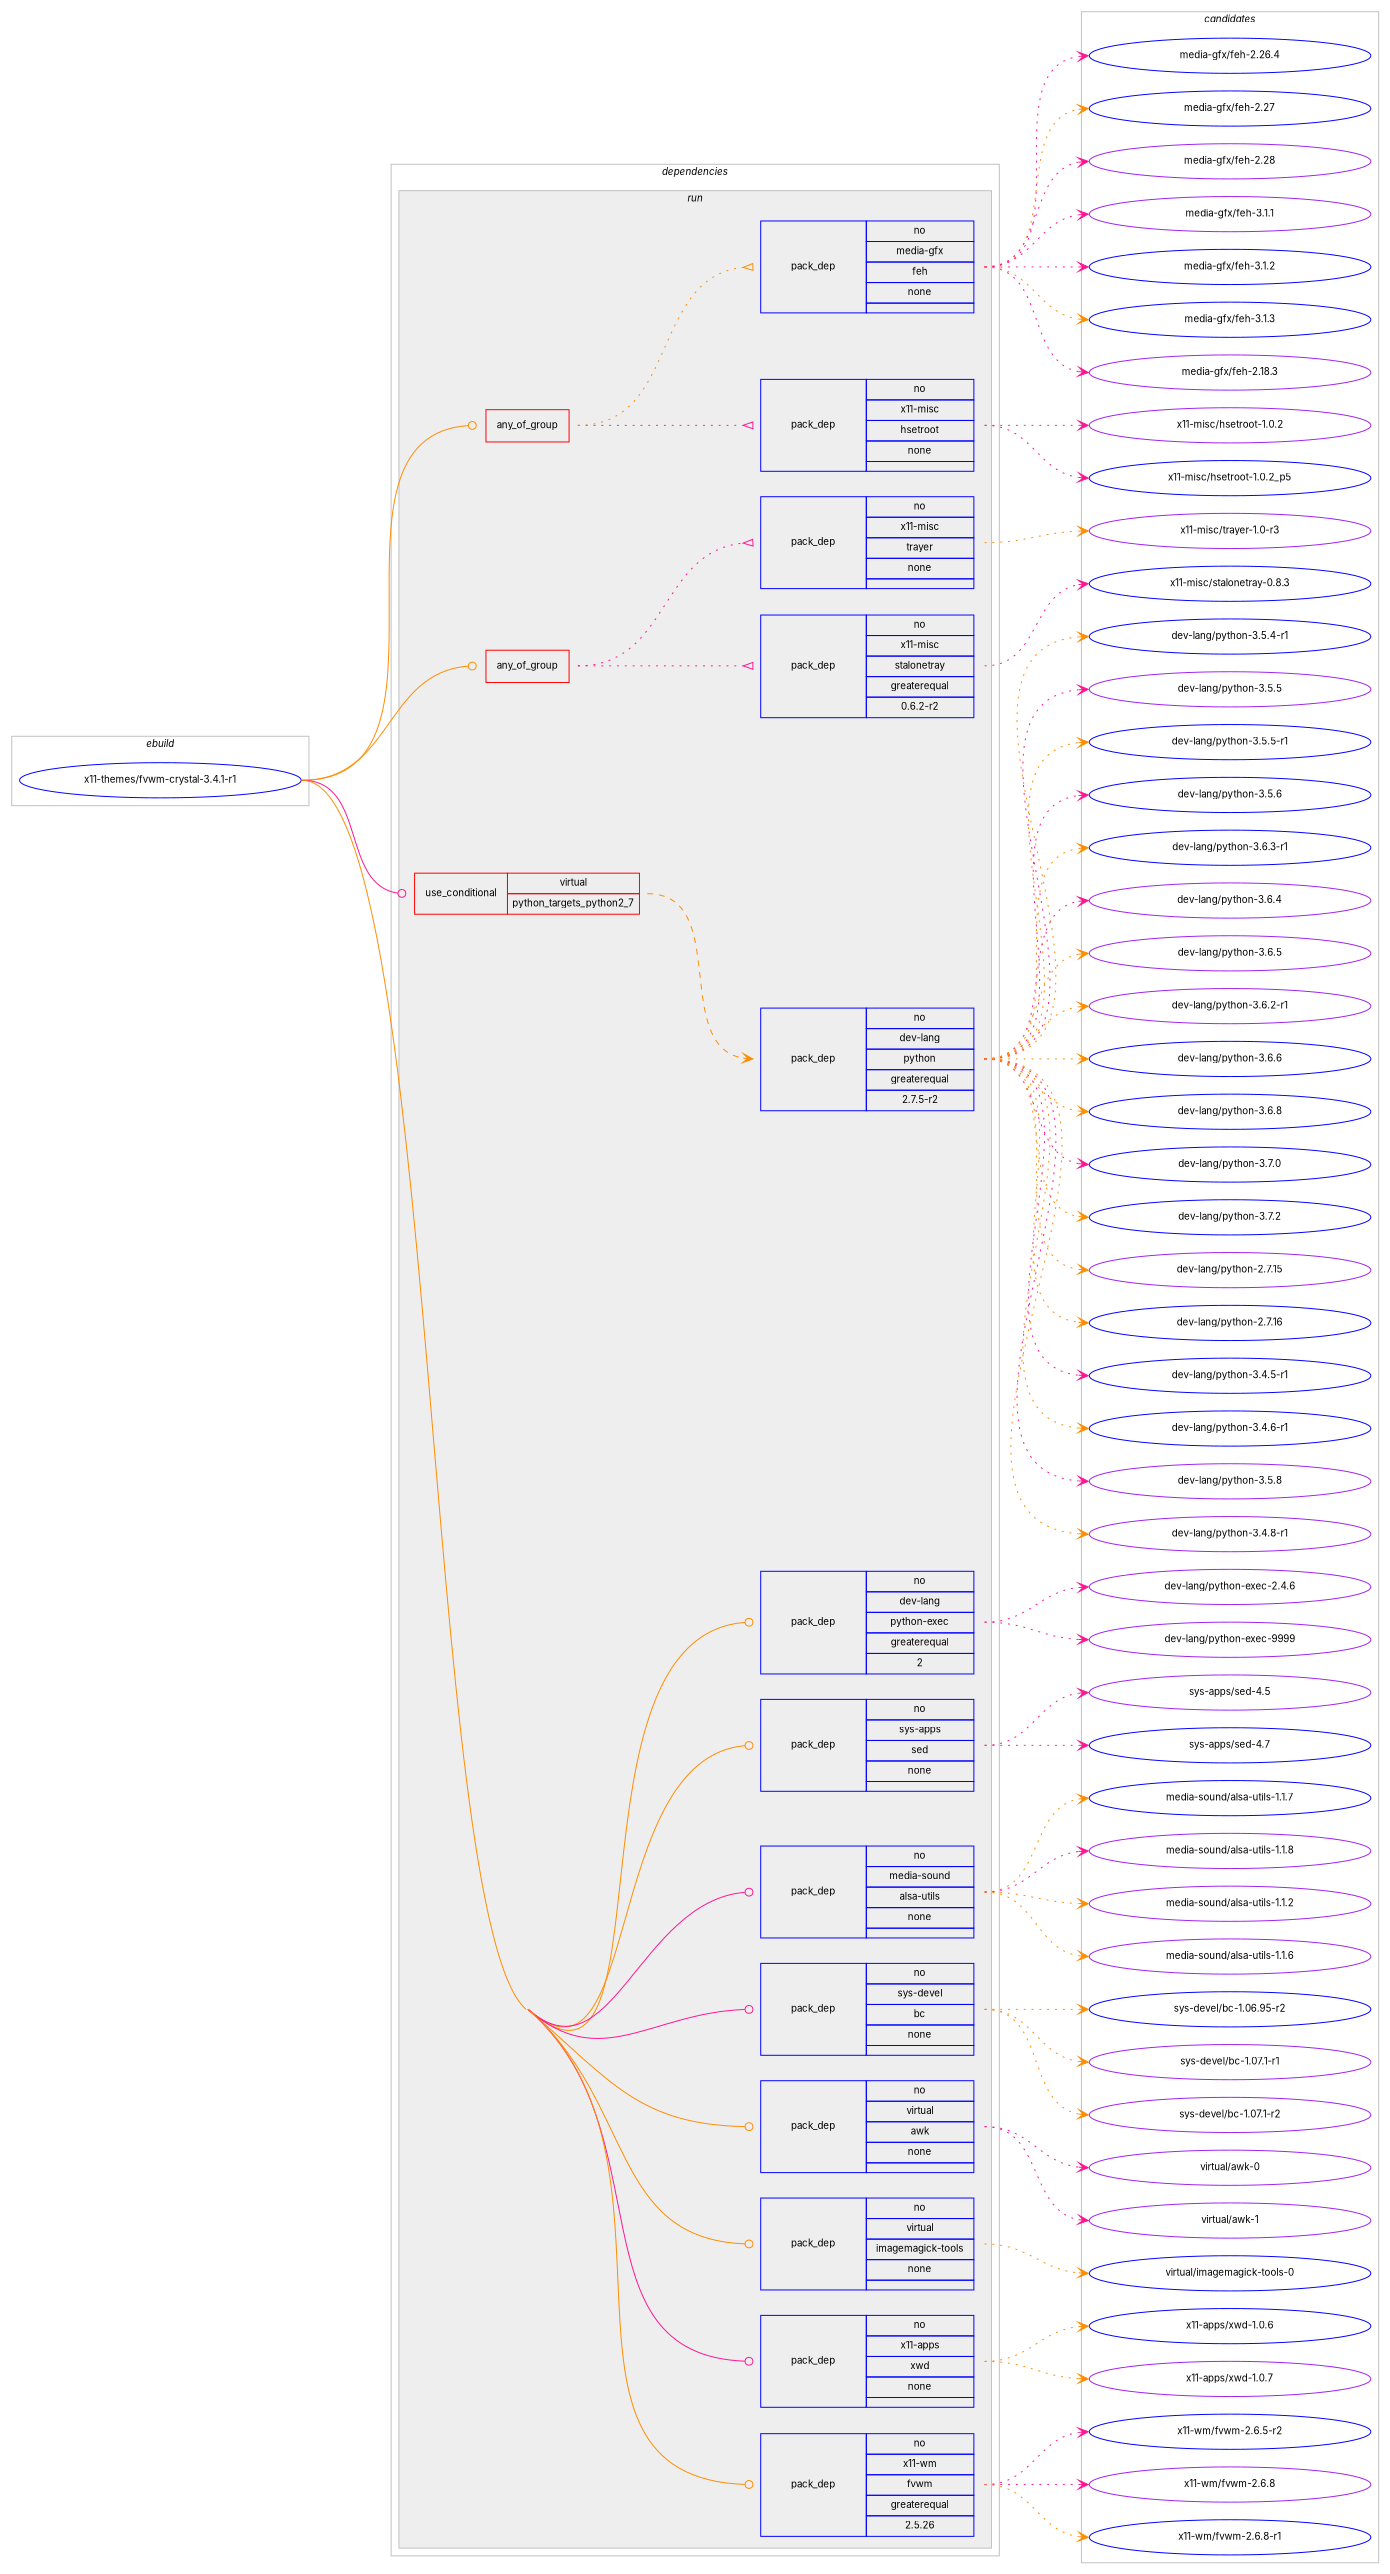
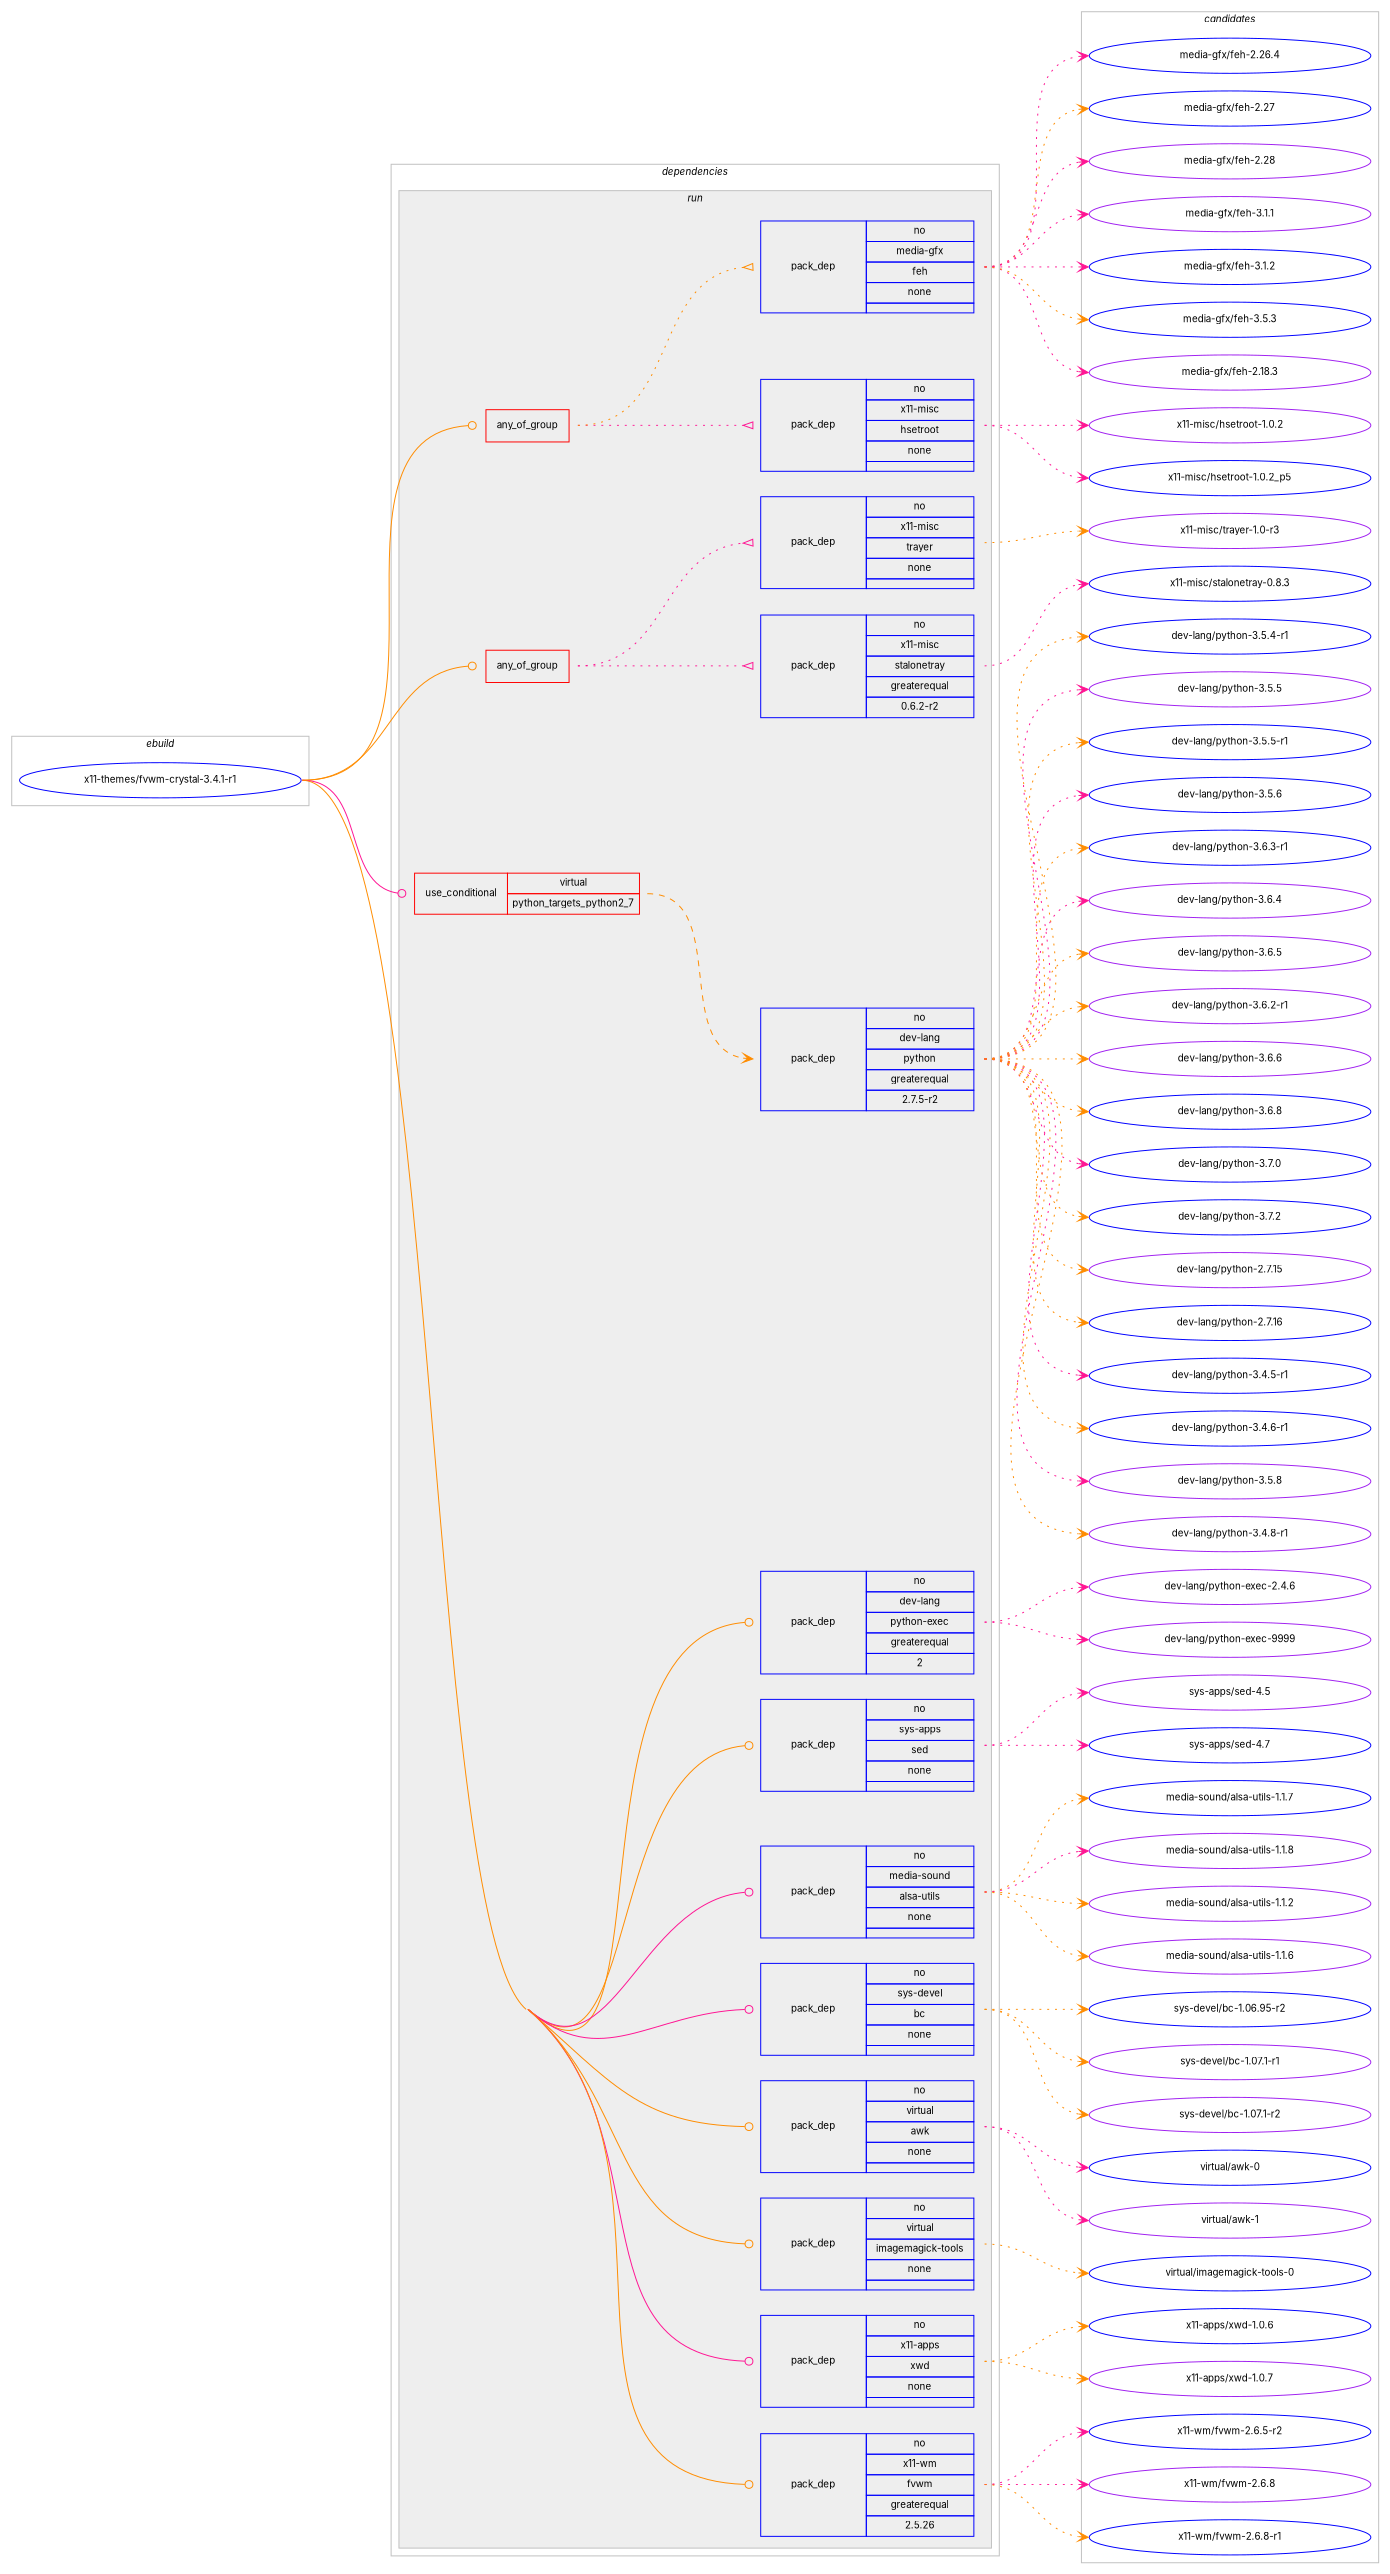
(1230, 320) -> (1230, 320)
(1230, 1059) -> (1230, 1059)
(1230, 2168) -> (1230, 2168)
